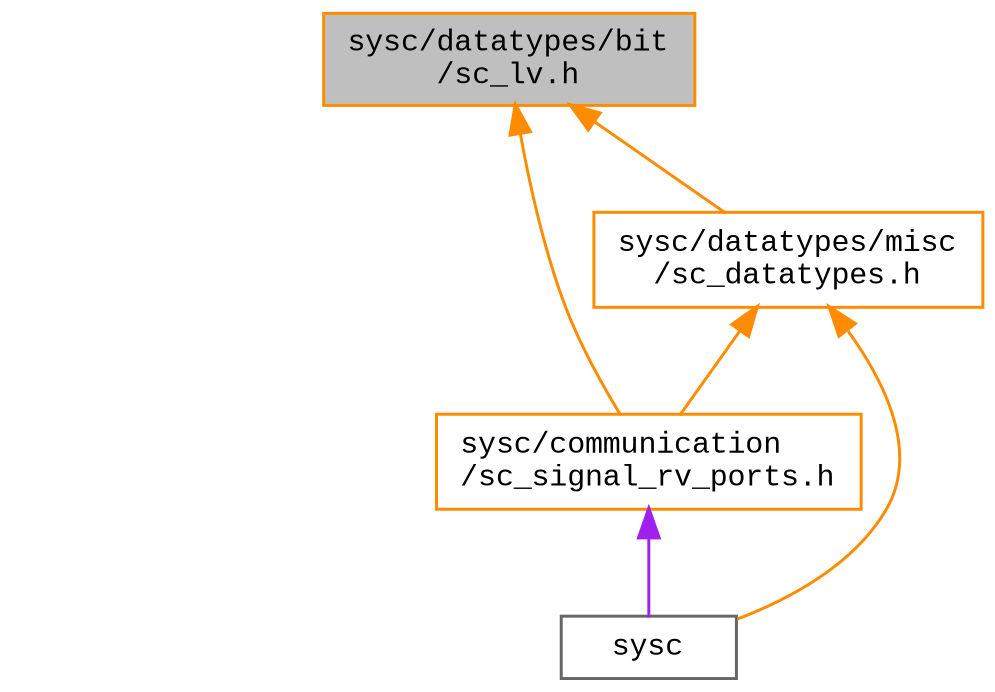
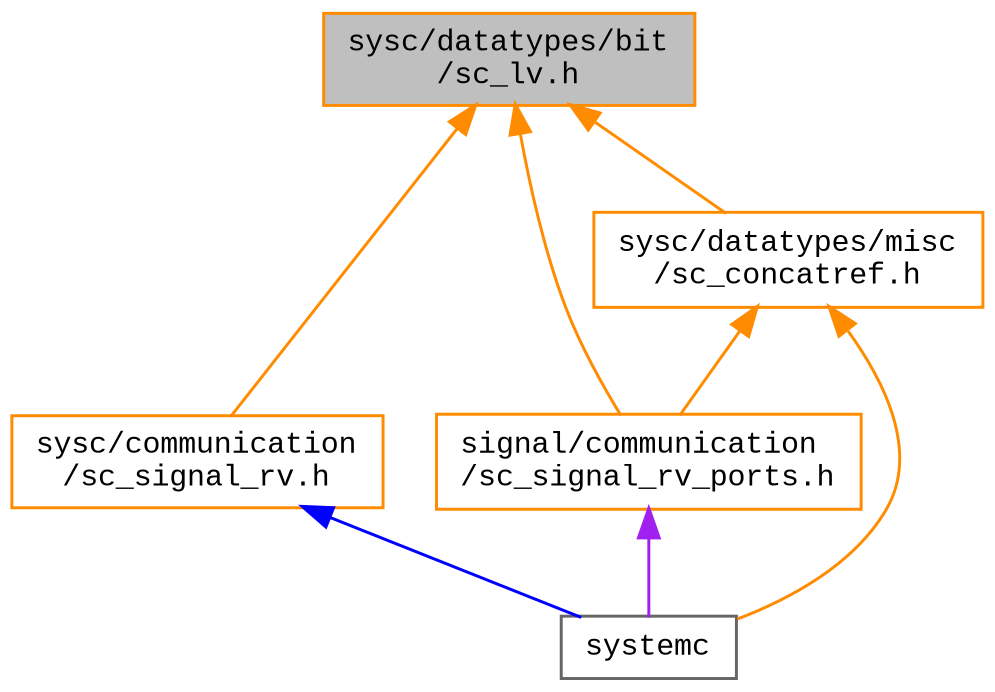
(788, 260) -> (788, 260)
none -> (197, 462)
(649, 462) -> (649, 462)
(649, 647) -> (649, 647)
